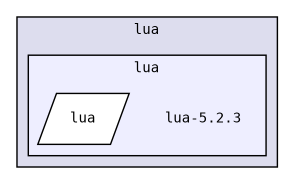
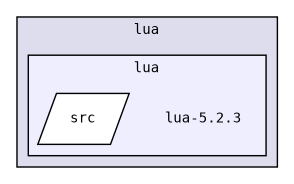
(84, 119) -> (84, 119)
